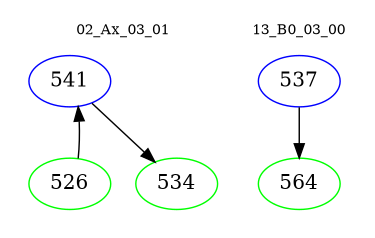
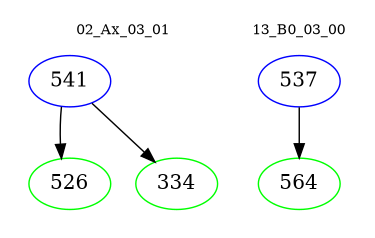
(79, 140) -> (60, 125)
(177, 184) -> (177, 184)
